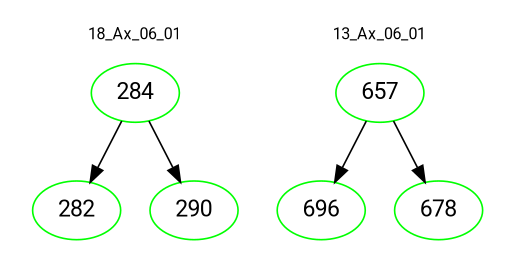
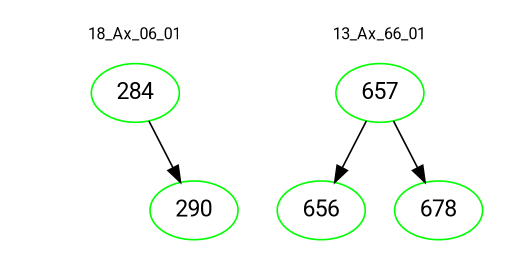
(380, 35) -> (380, 35)
(77, 210) -> none
(321, 210) -> (321, 210)
